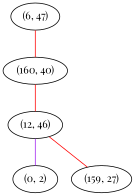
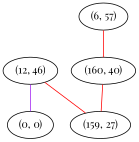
(35, 17) -> (103, 17)
(35, 98) -> (102, 98)
(35, 179) -> (30, 125)
